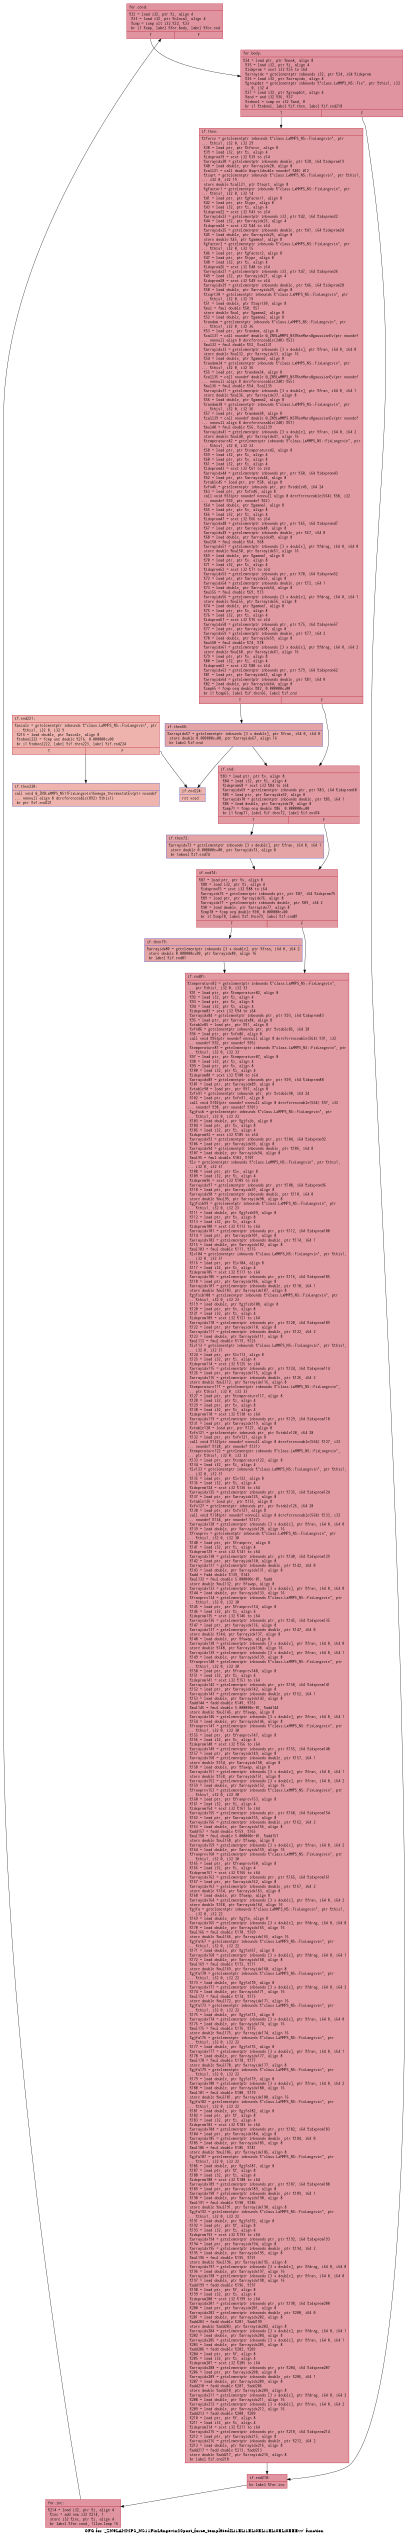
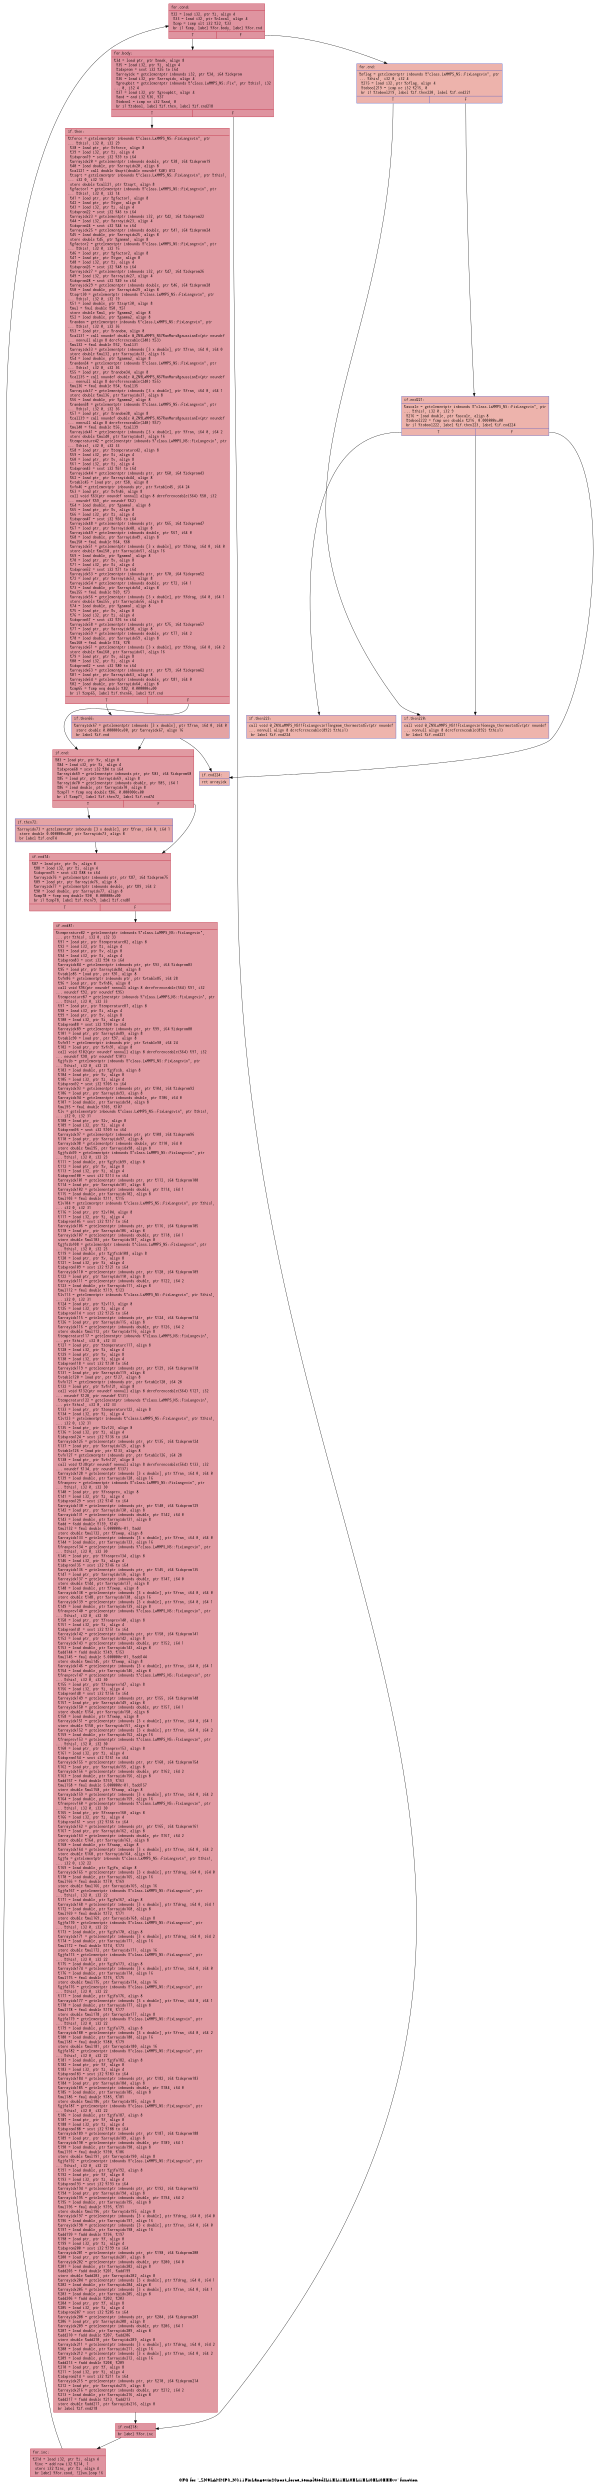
none -> (429, 83)
none -> (321, 727)
(86, 735) -> (475, 416)
(191, 798) -> (214, 782)
(33, 803) -> (425, 735)
(189, 854) -> (37, 838)
(223, 950) -> none
